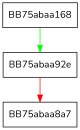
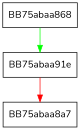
(40, 15) -> (40, 15)
(40, 65) -> (40, 65)
